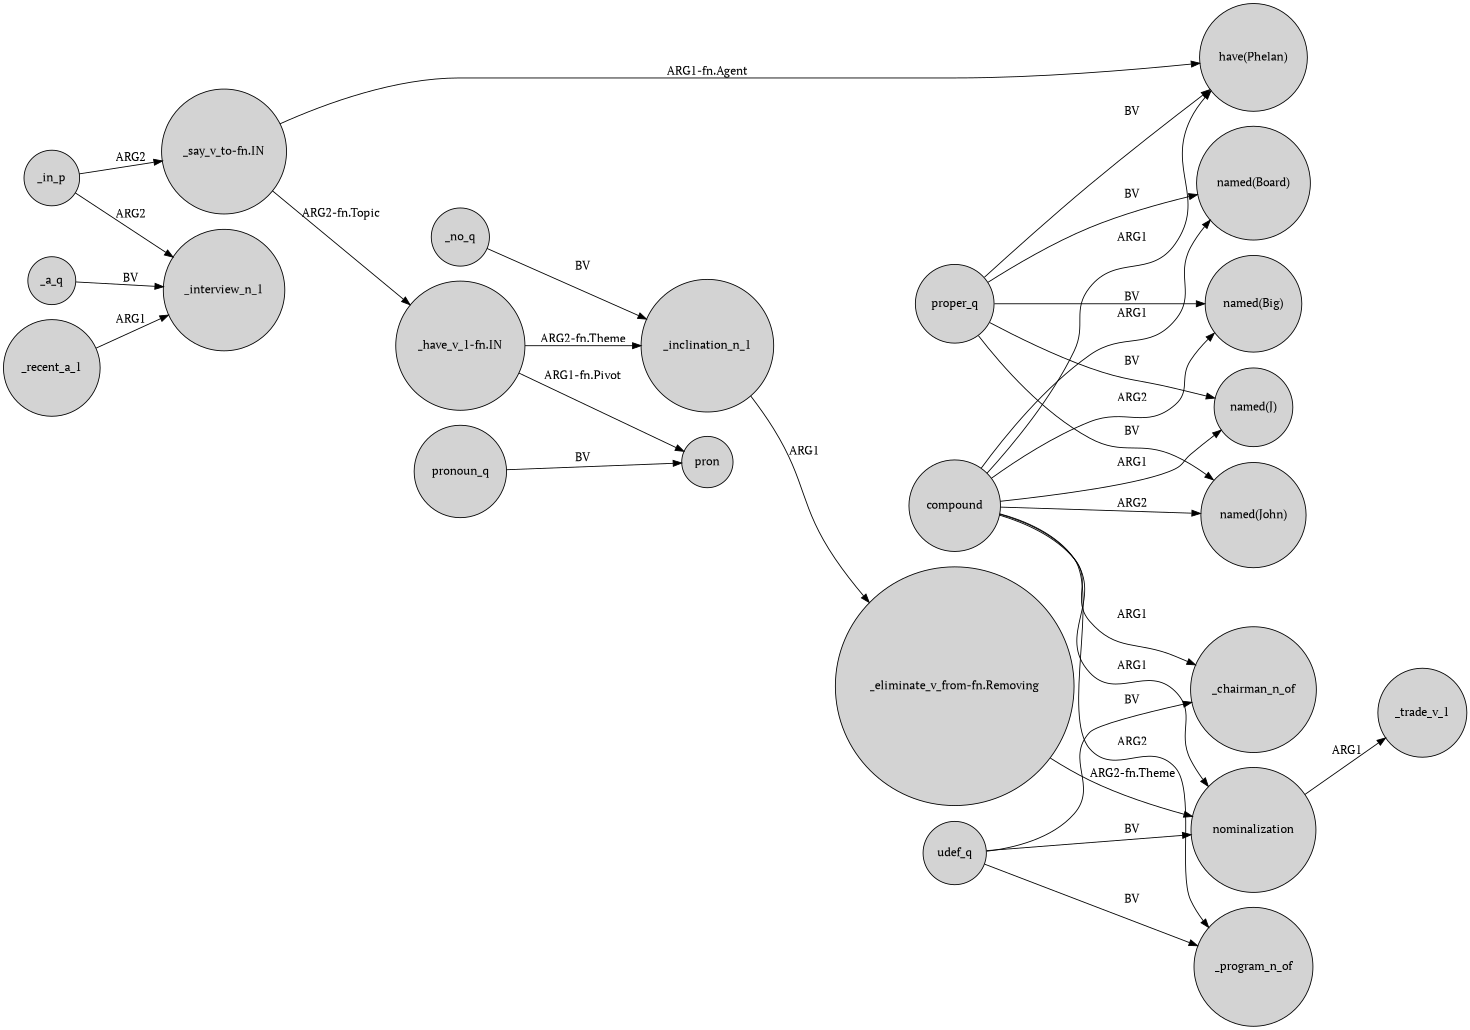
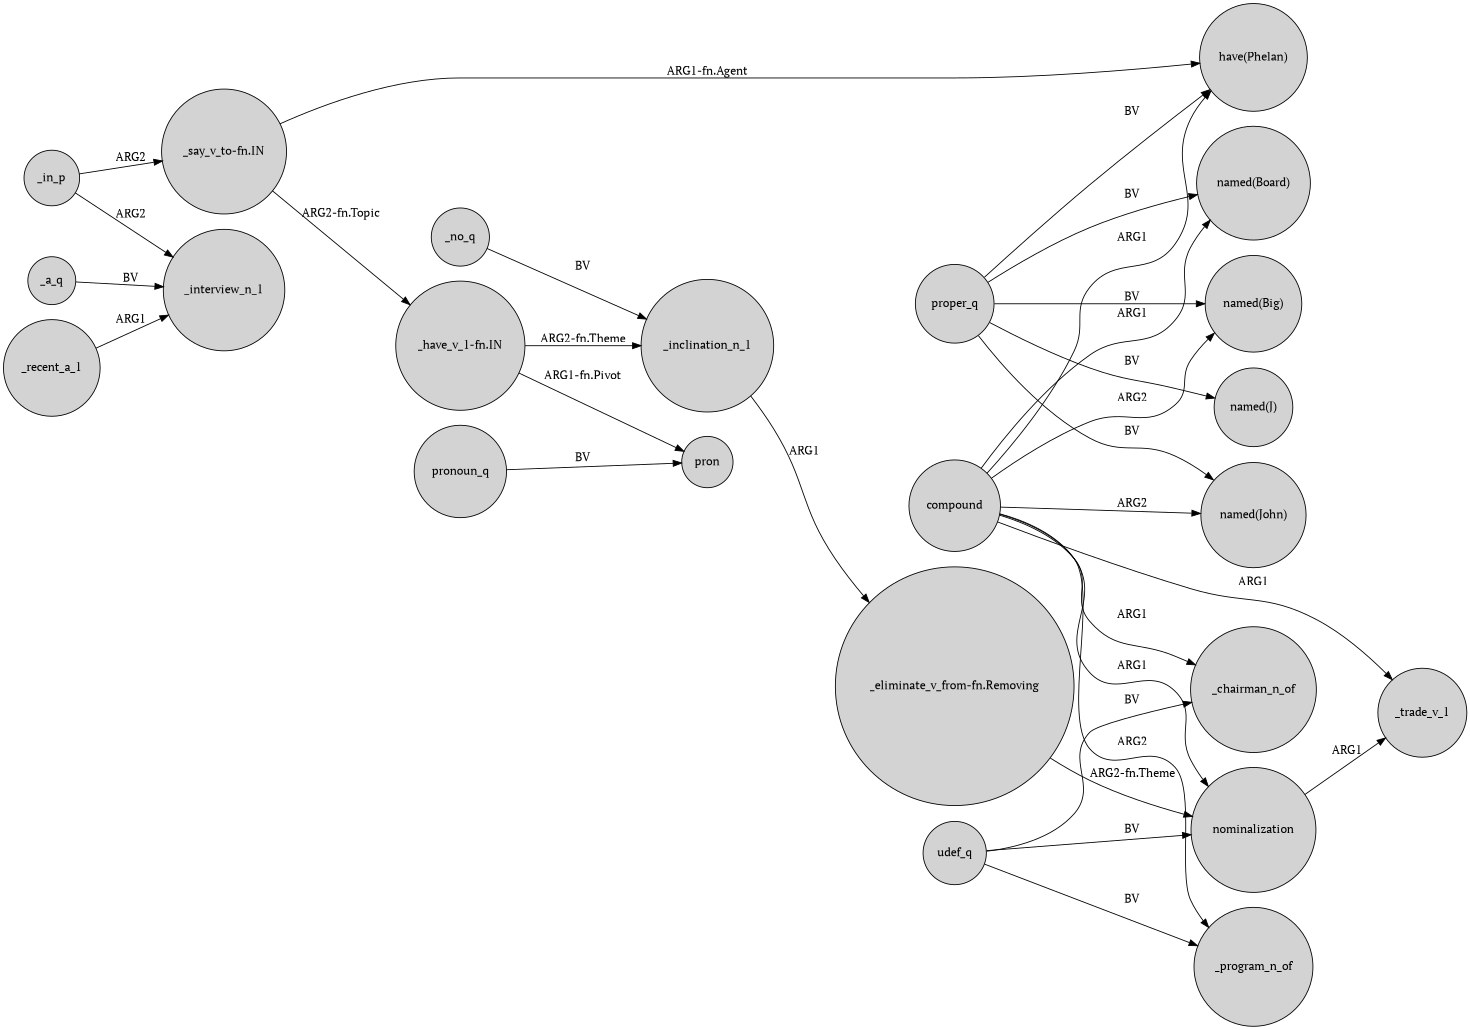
(1114, 485) -> (1198, 590)
